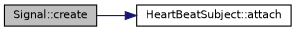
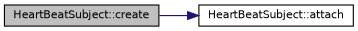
(51, 16) -> (82, 16)
